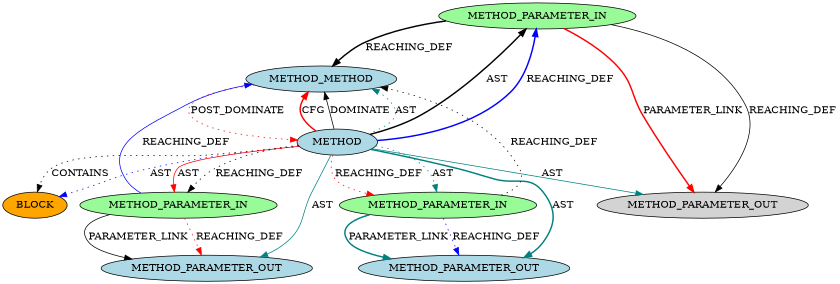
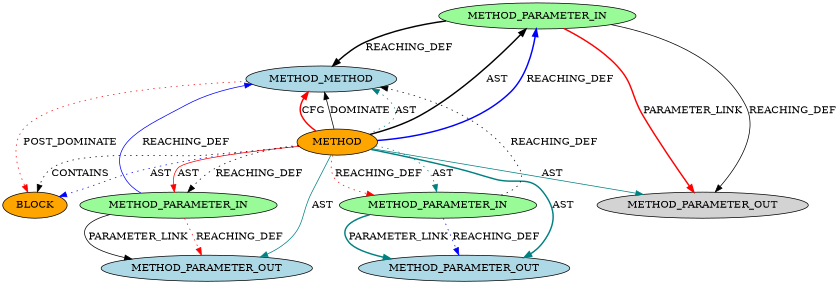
(201, 123) -> (102, 97)
(337, 142) -> (337, 142)
